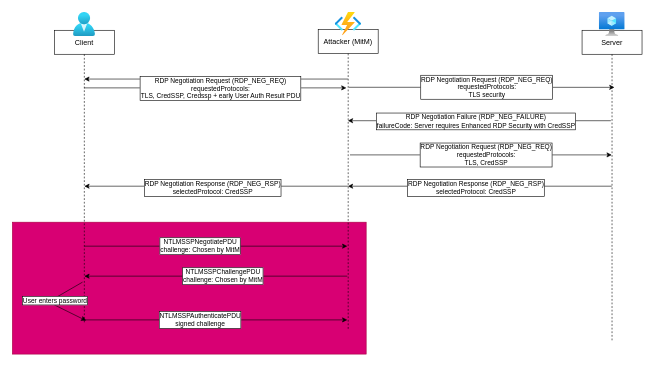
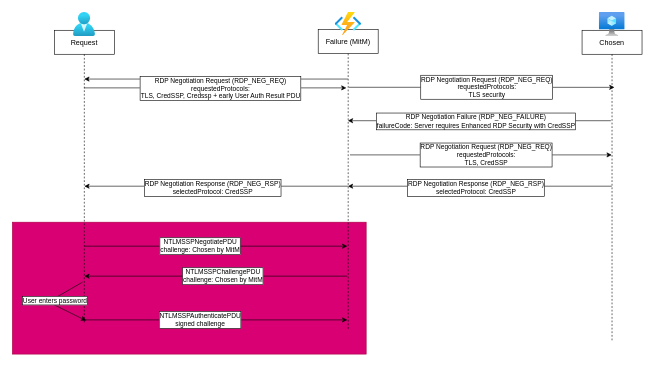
(348, 42) -> (348, 42)
(84, 43) -> (84, 43)
(612, 43) -> (612, 43)
